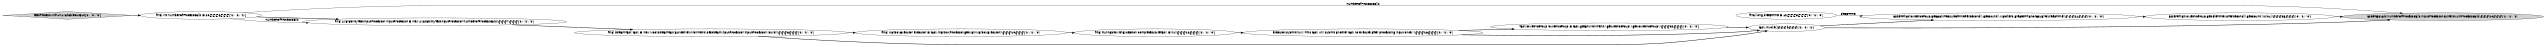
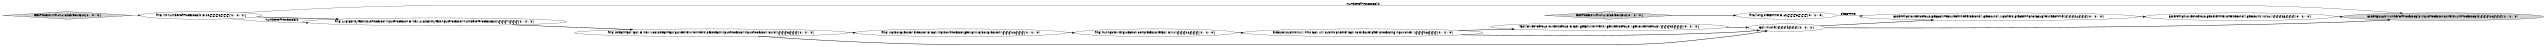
(135, 15) -> (135, 15)
none -> (1609, 15)
